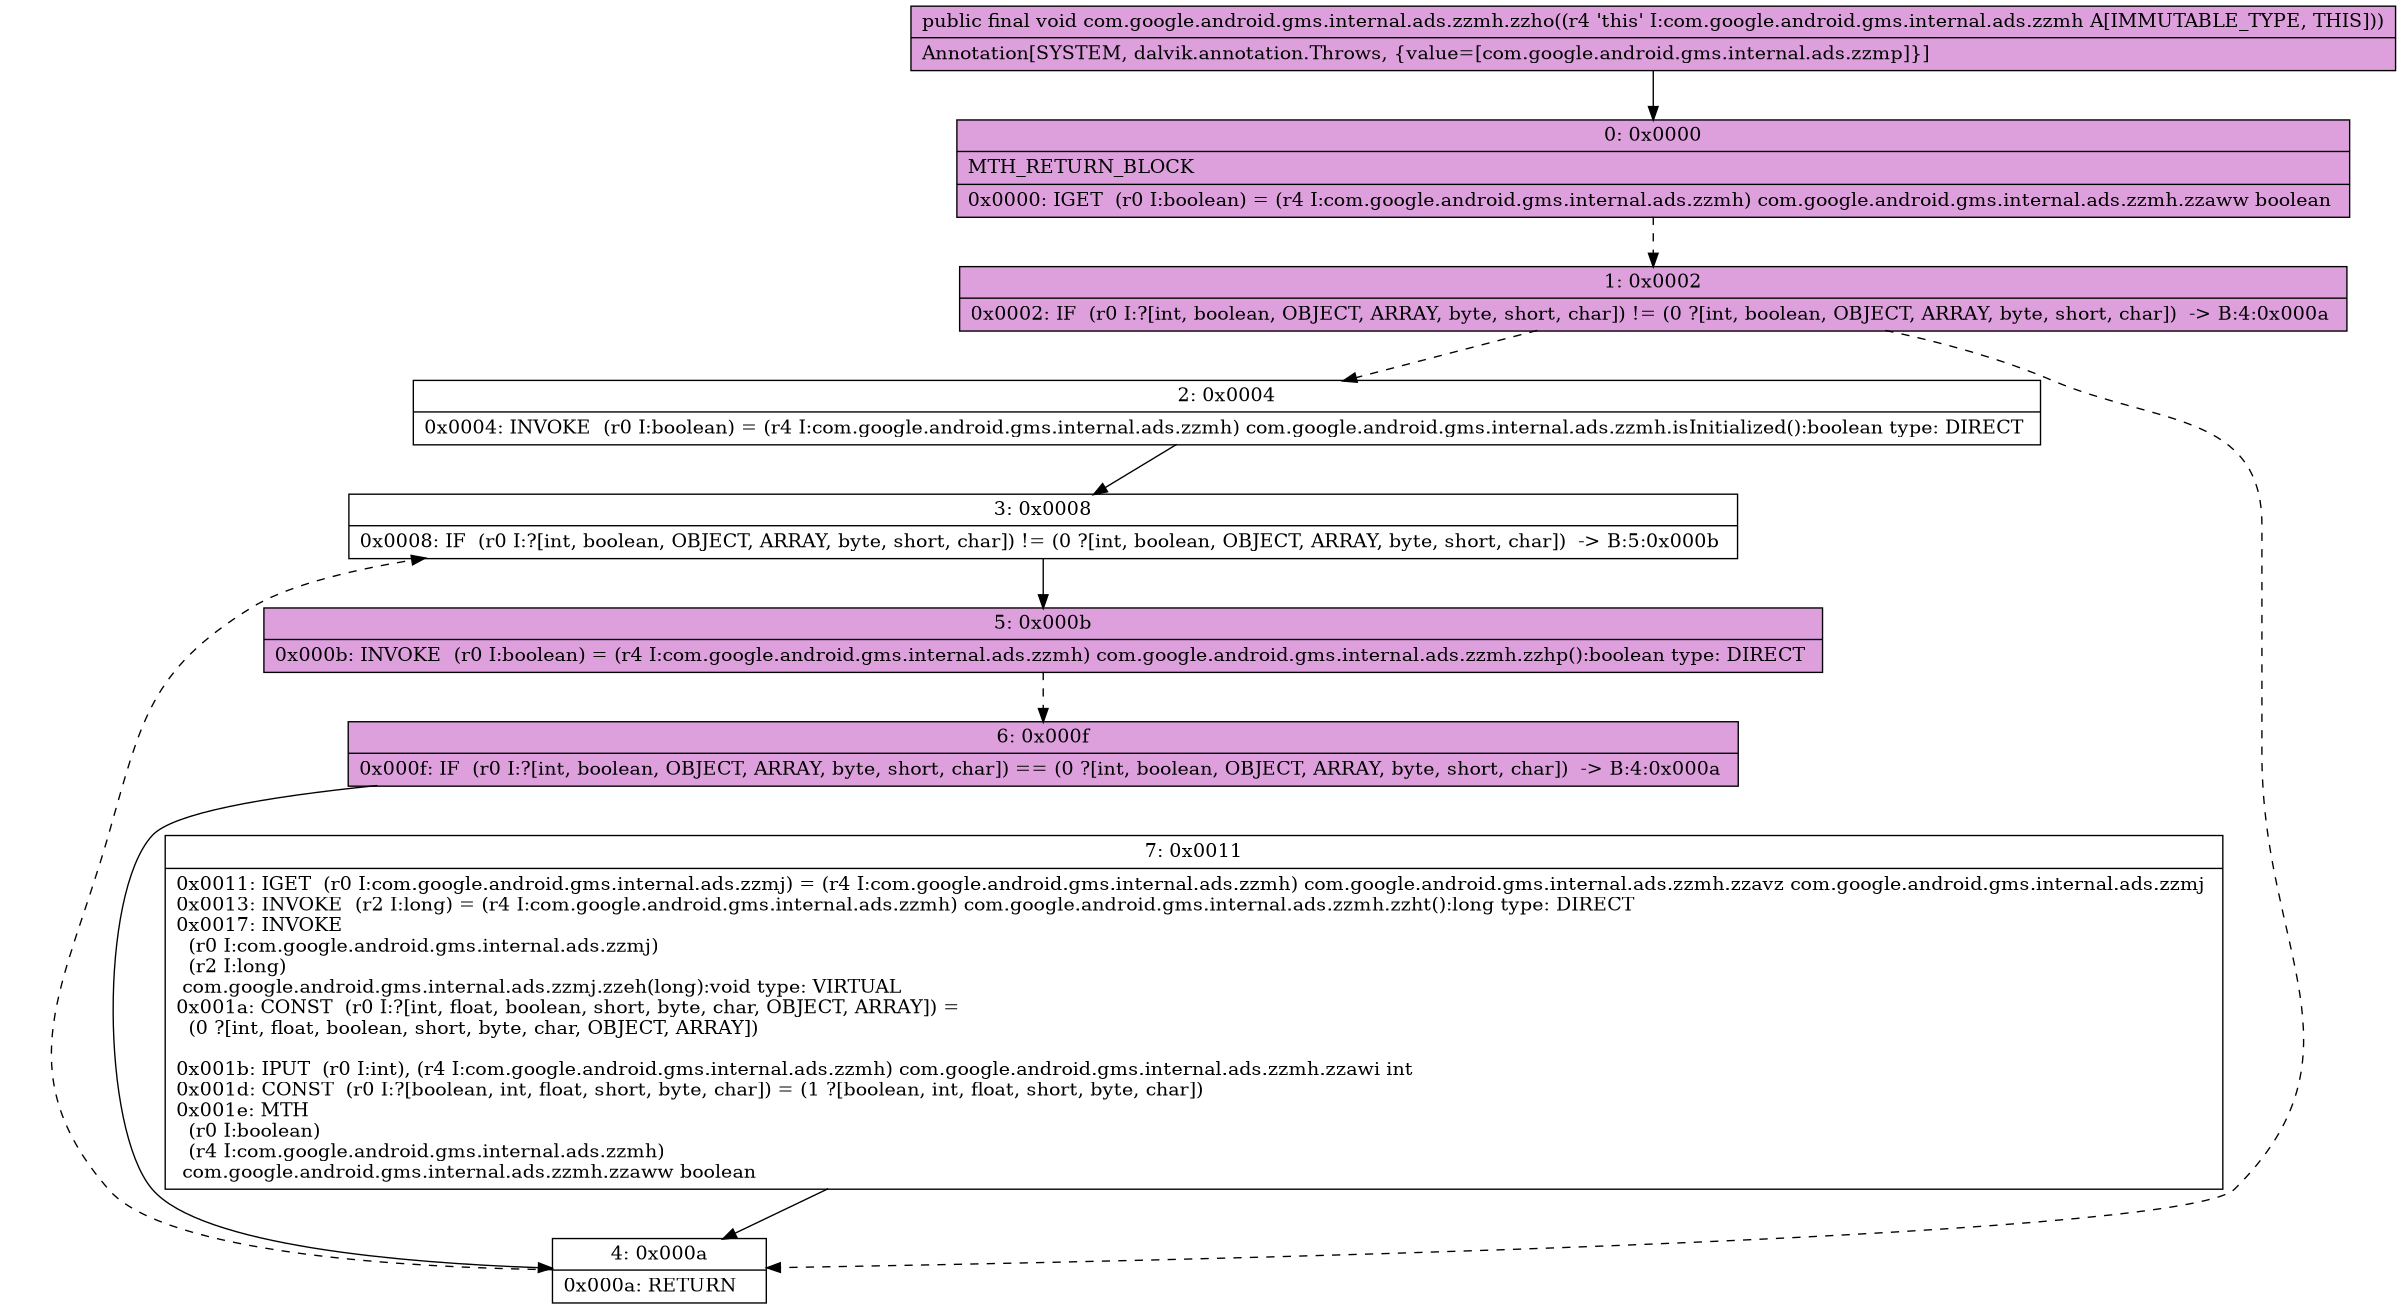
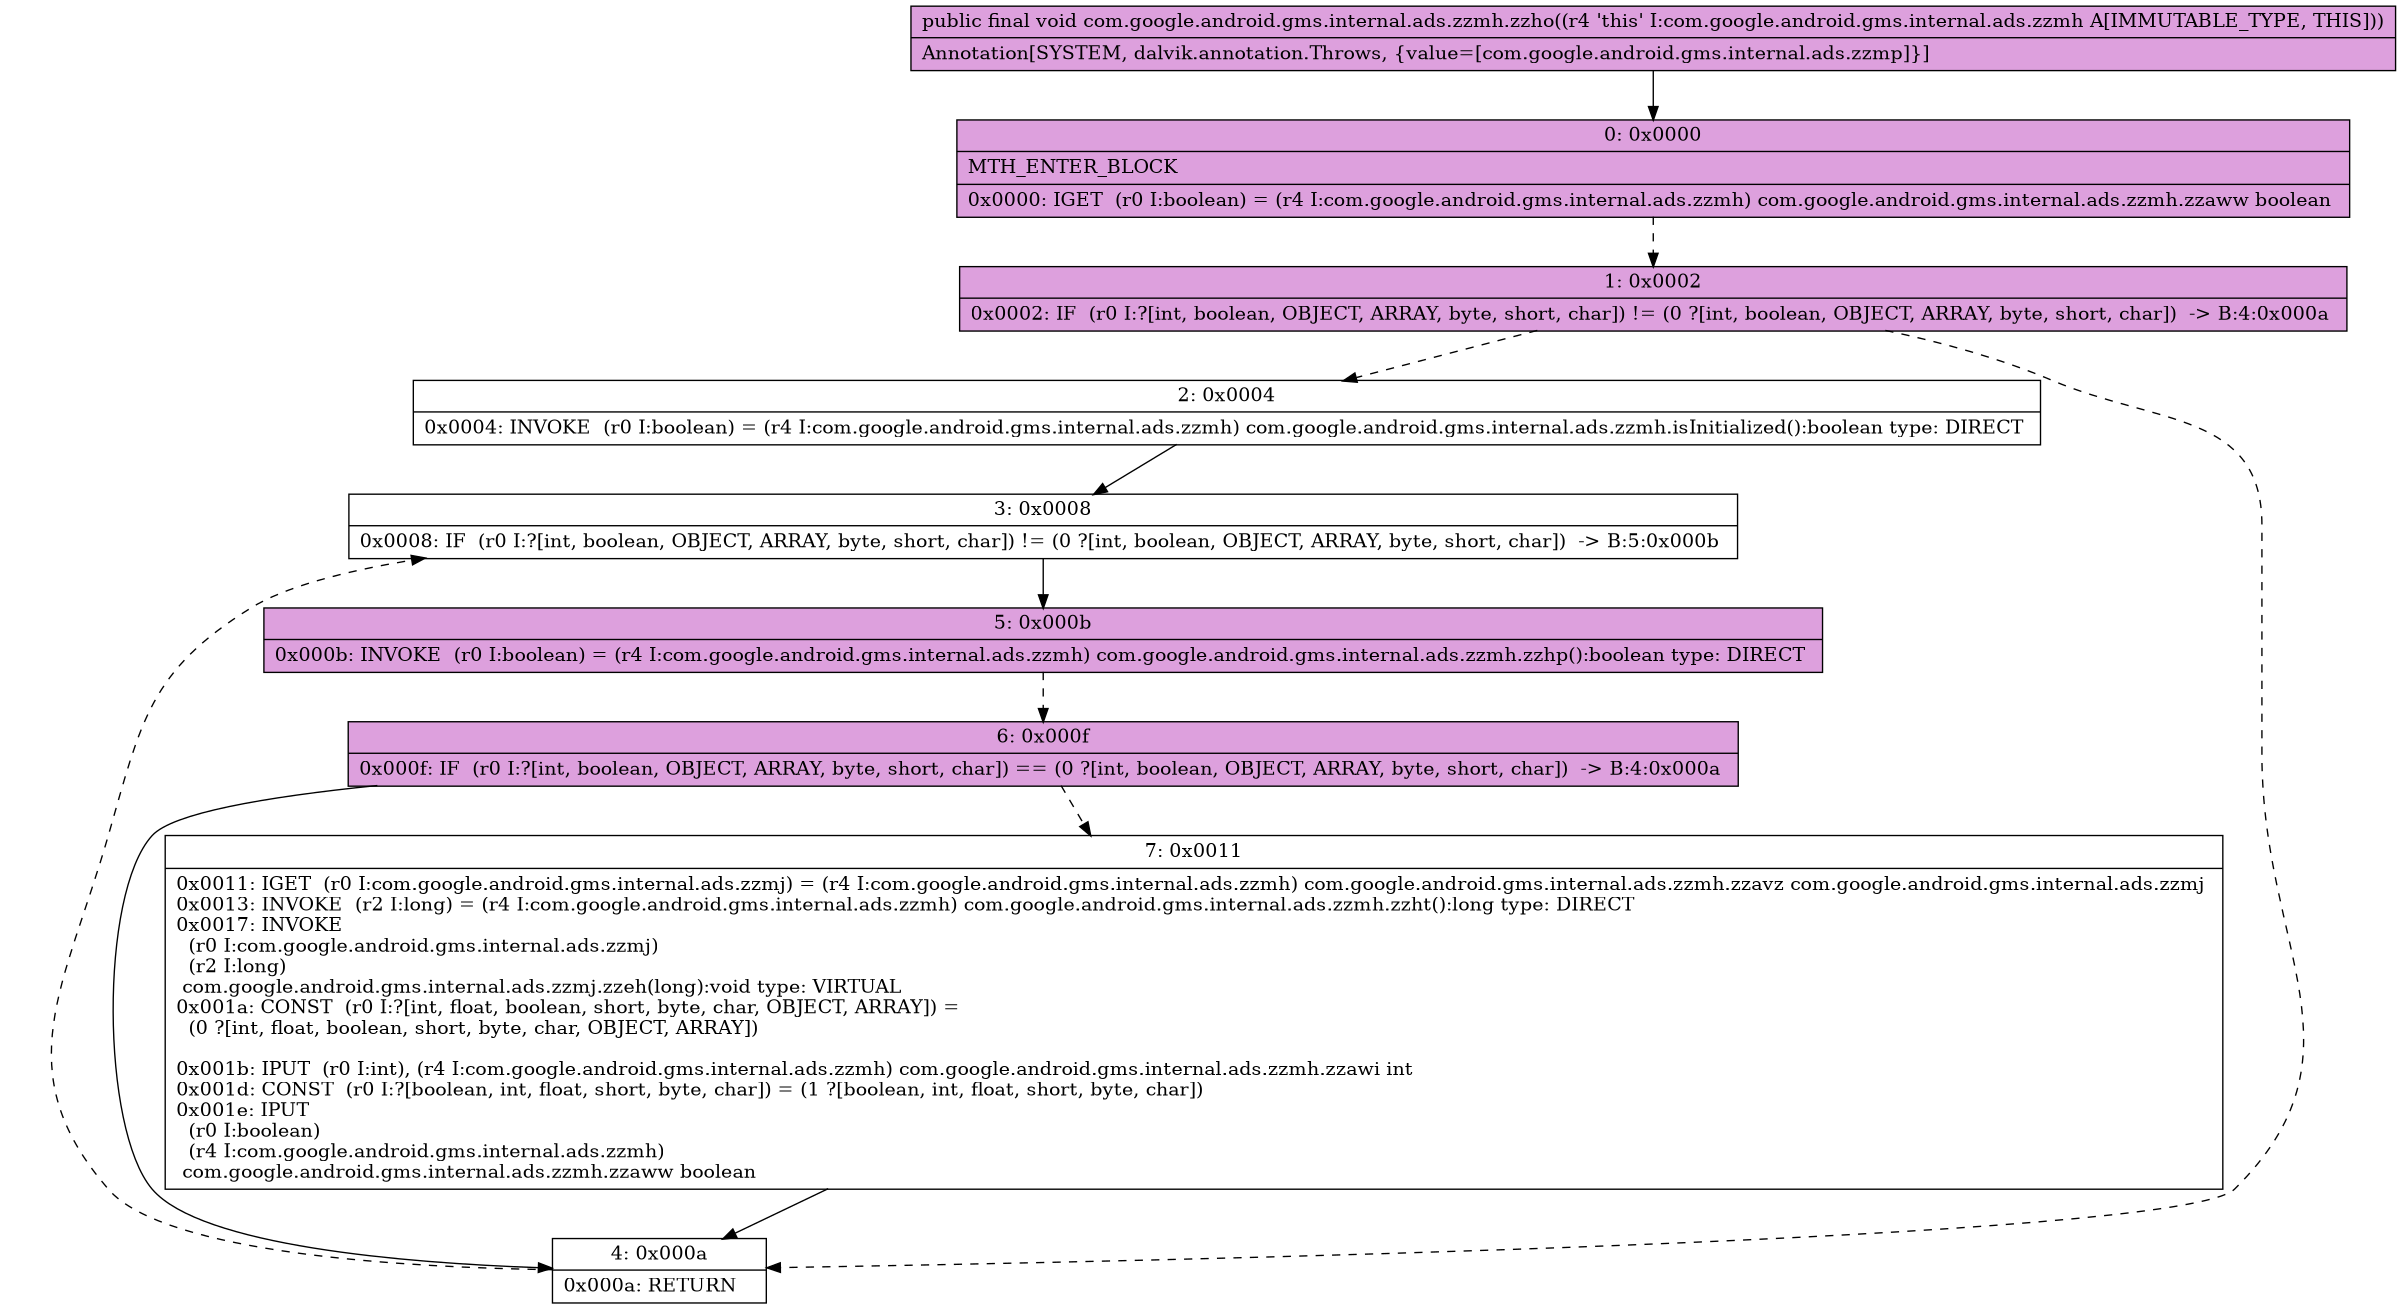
(1082, 167) -> (1073, 167)
none -> (1072, 805)
(249, 1110) -> (249, 1110)
